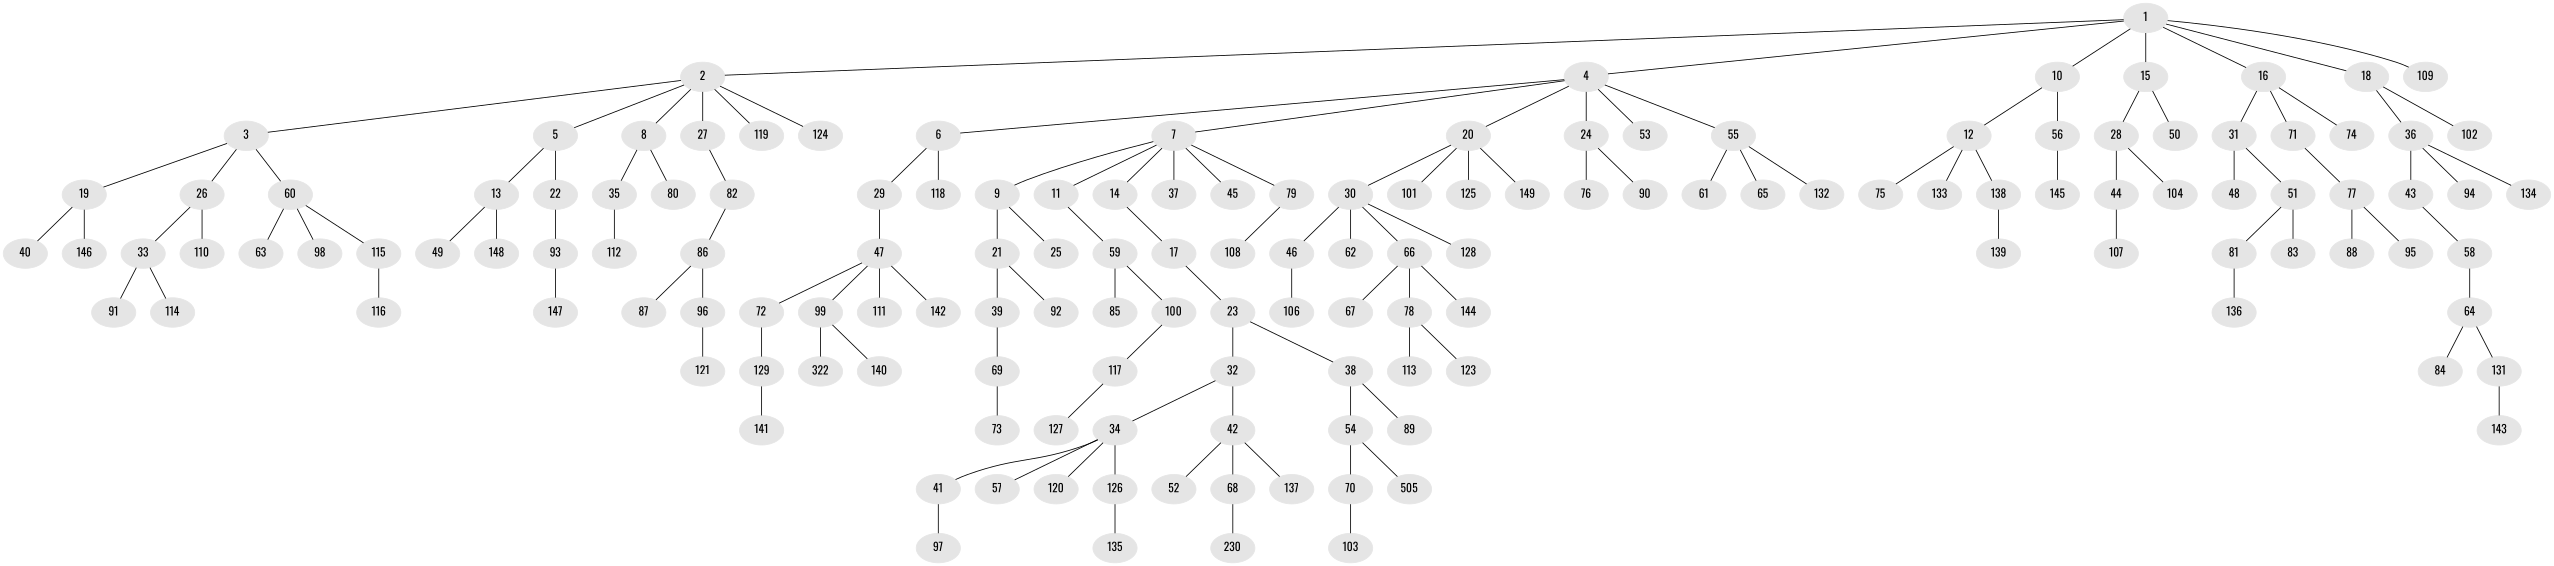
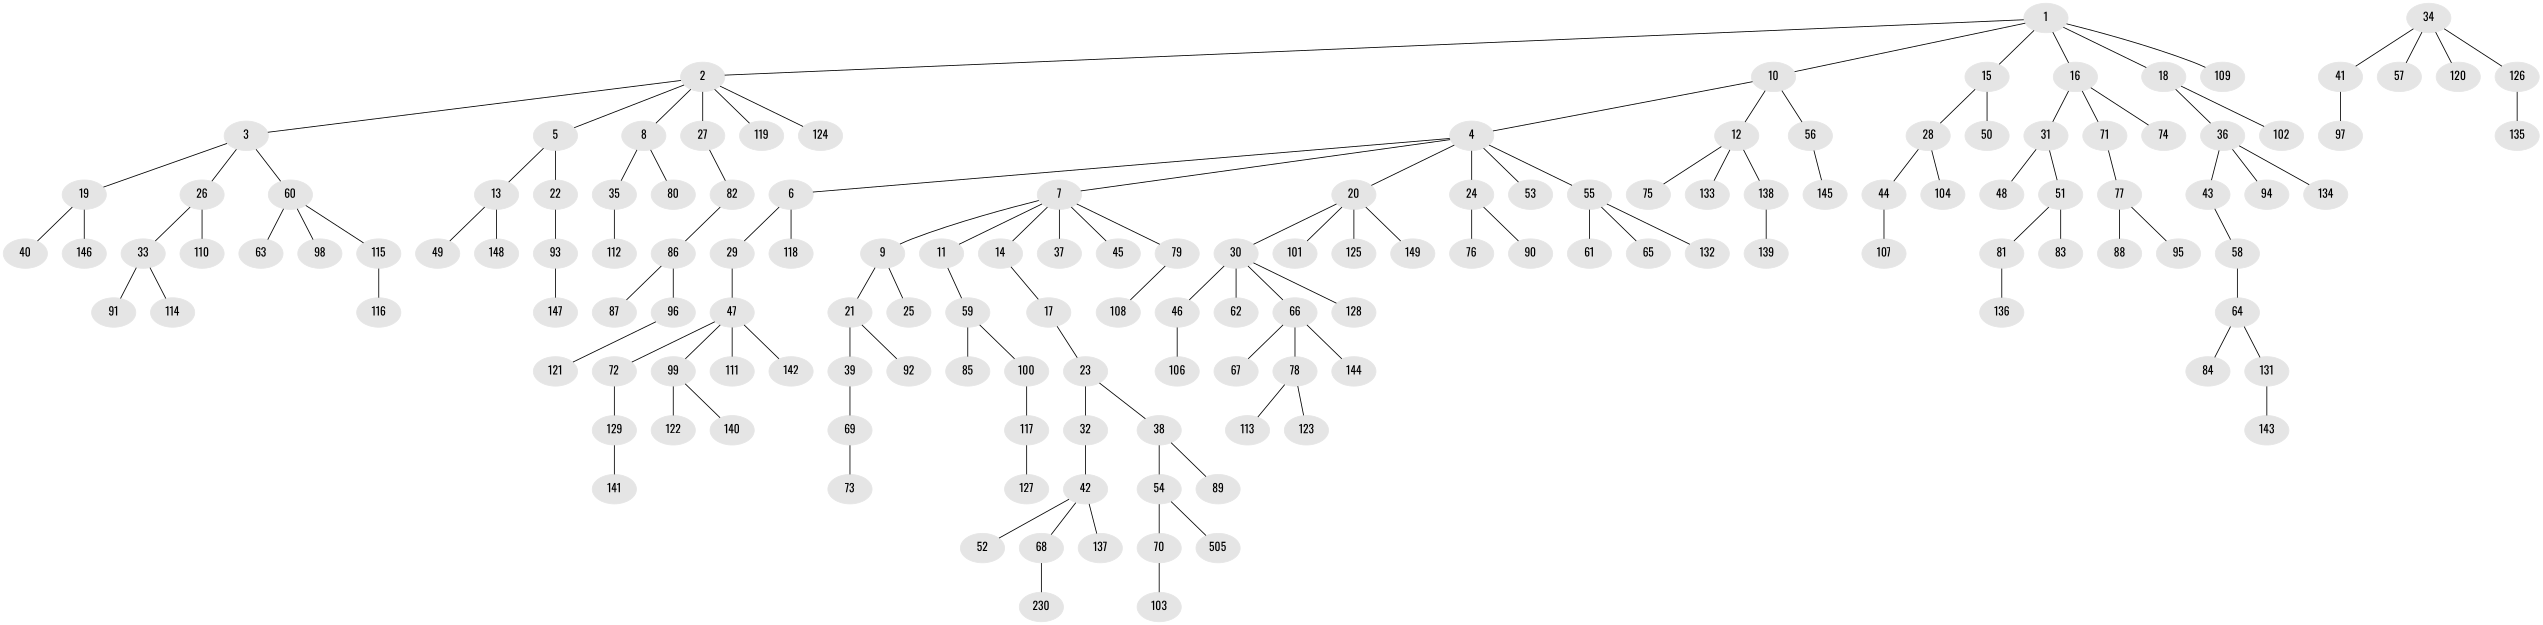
(1866, 47) -> (1623, 106)
(821, 371) -> (673, 430)
(1174, 401) -> none
